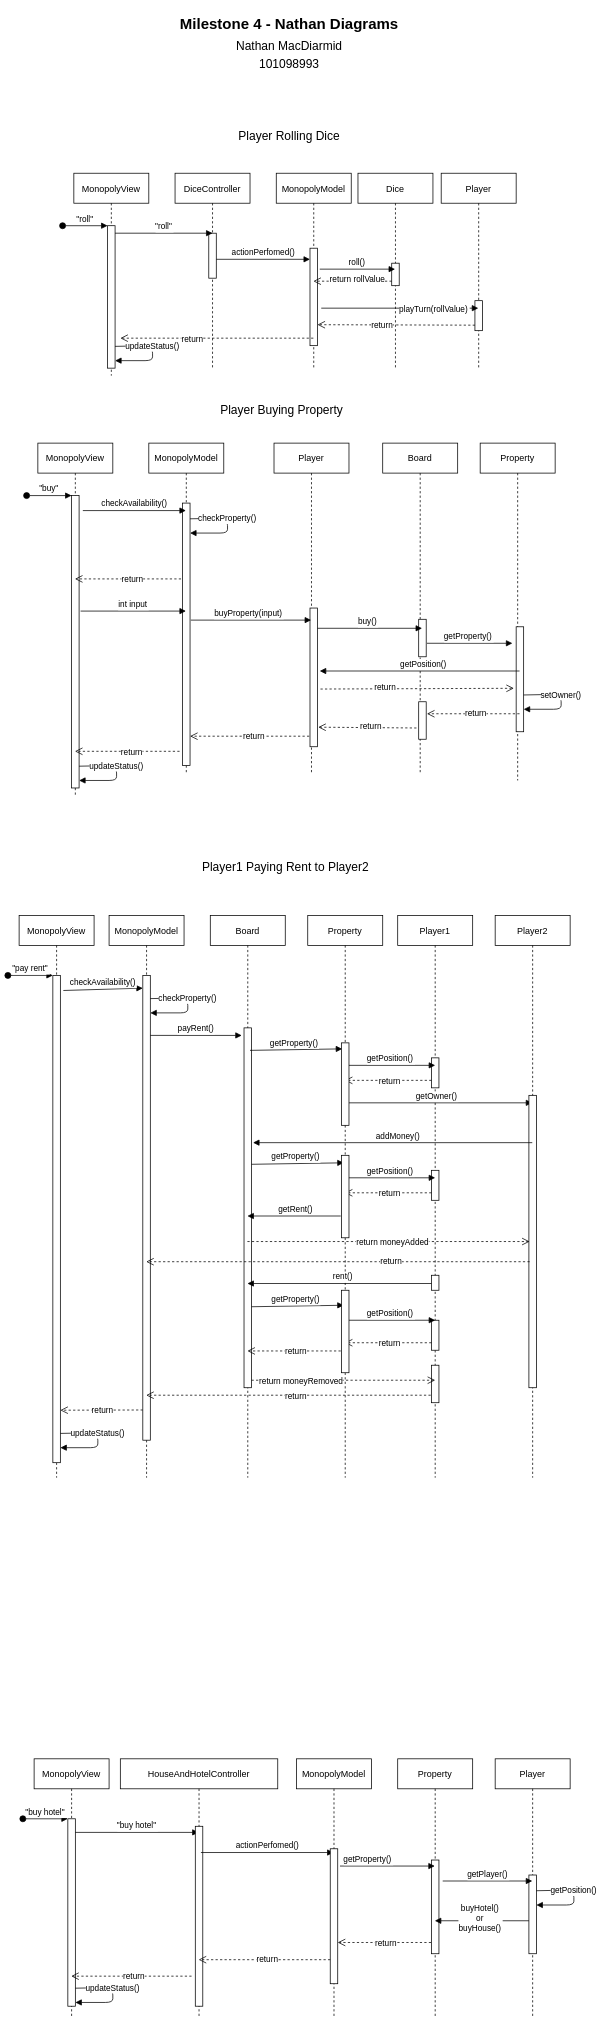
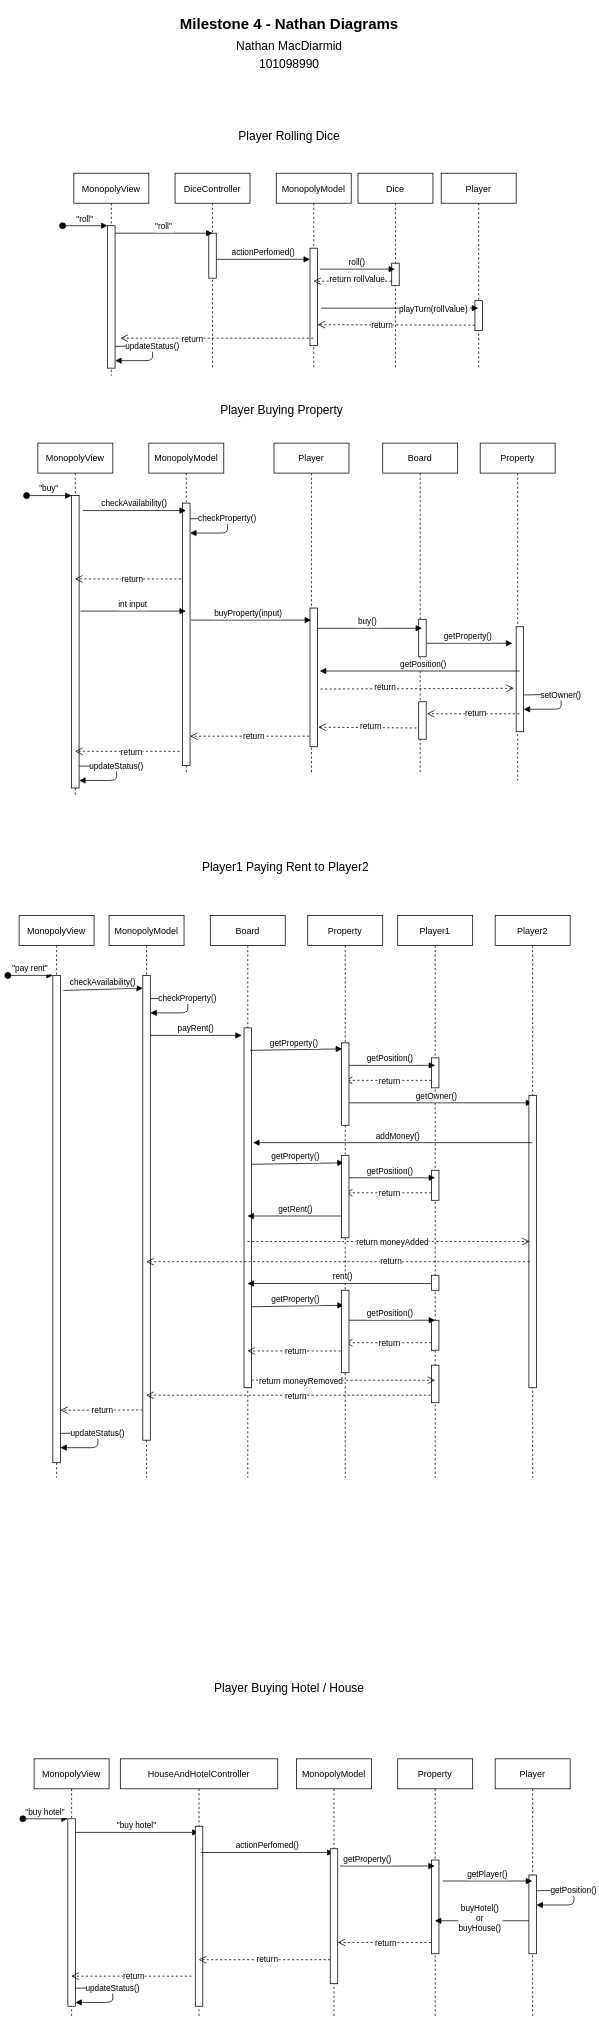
(290, 53) -> (290, 53)
none -> (289, 1688)
